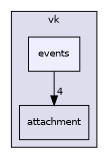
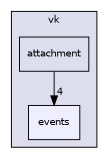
(54, 84) -> (54, 84)
